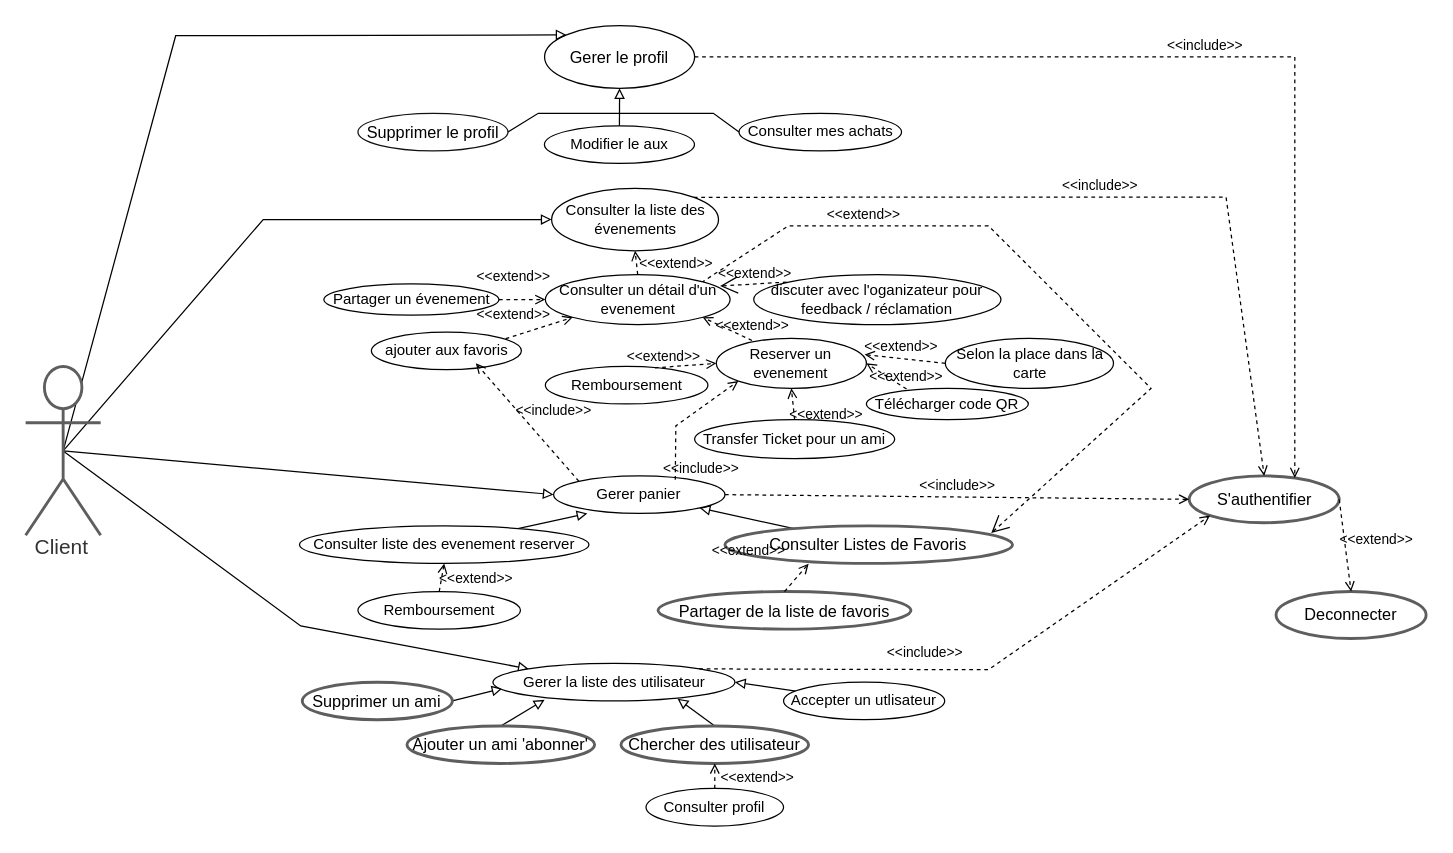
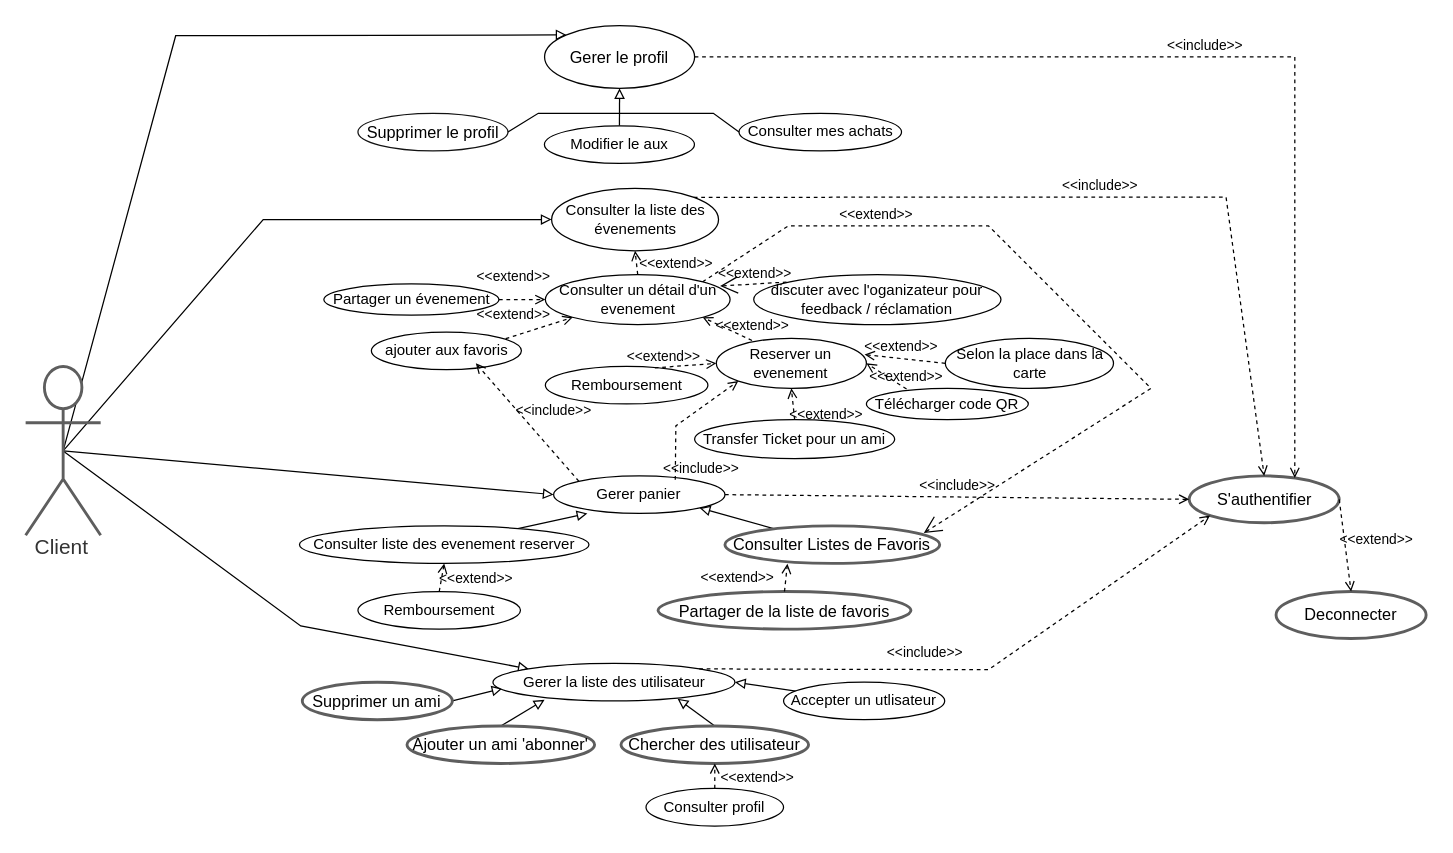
(868, 544) -> (832, 544)
